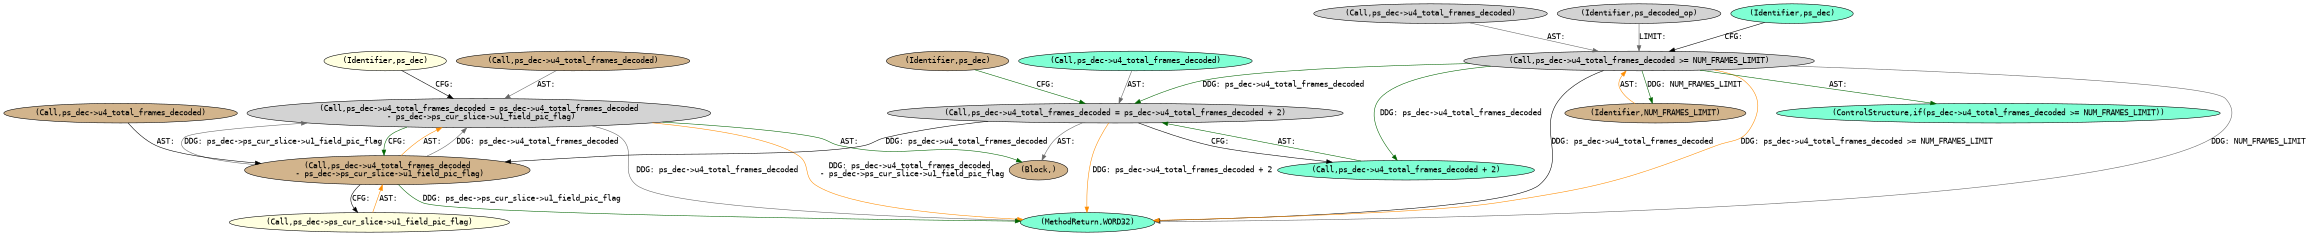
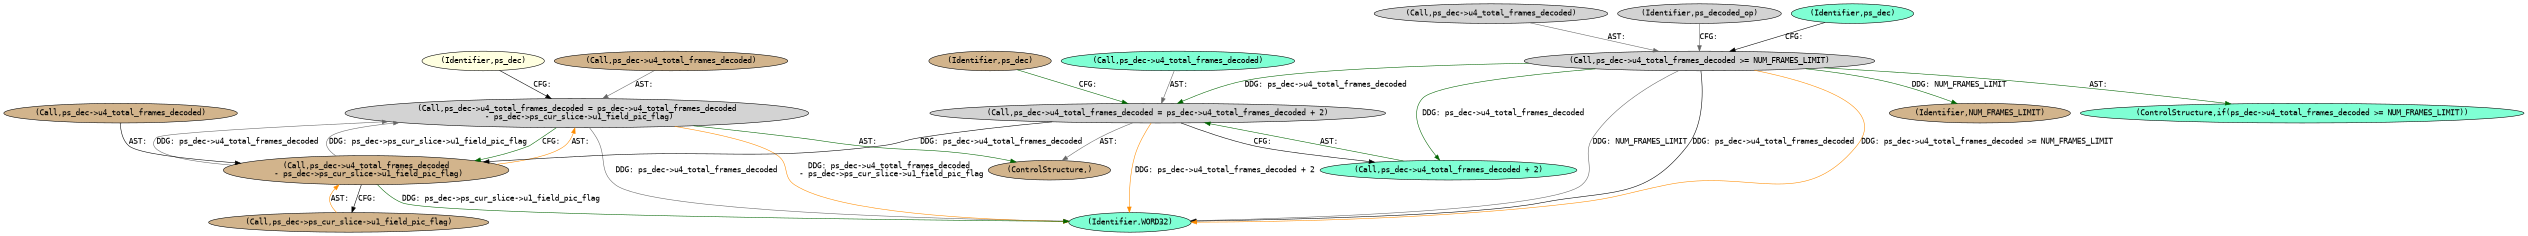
(1655, 37) -> (1711, 37)
(1622, 91) -> none
(1039, 170) -> (1049, 170)
(369, 222) -> (349, 222)
(1088, 222) -> (1130, 222)
